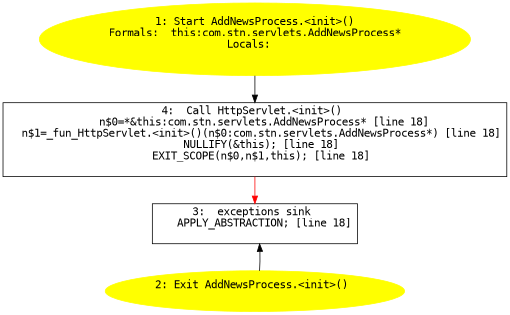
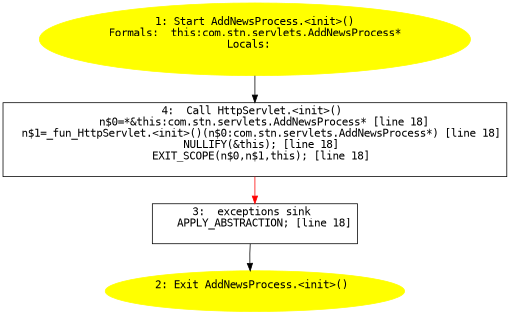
(260, 261) -> (250, 254)
